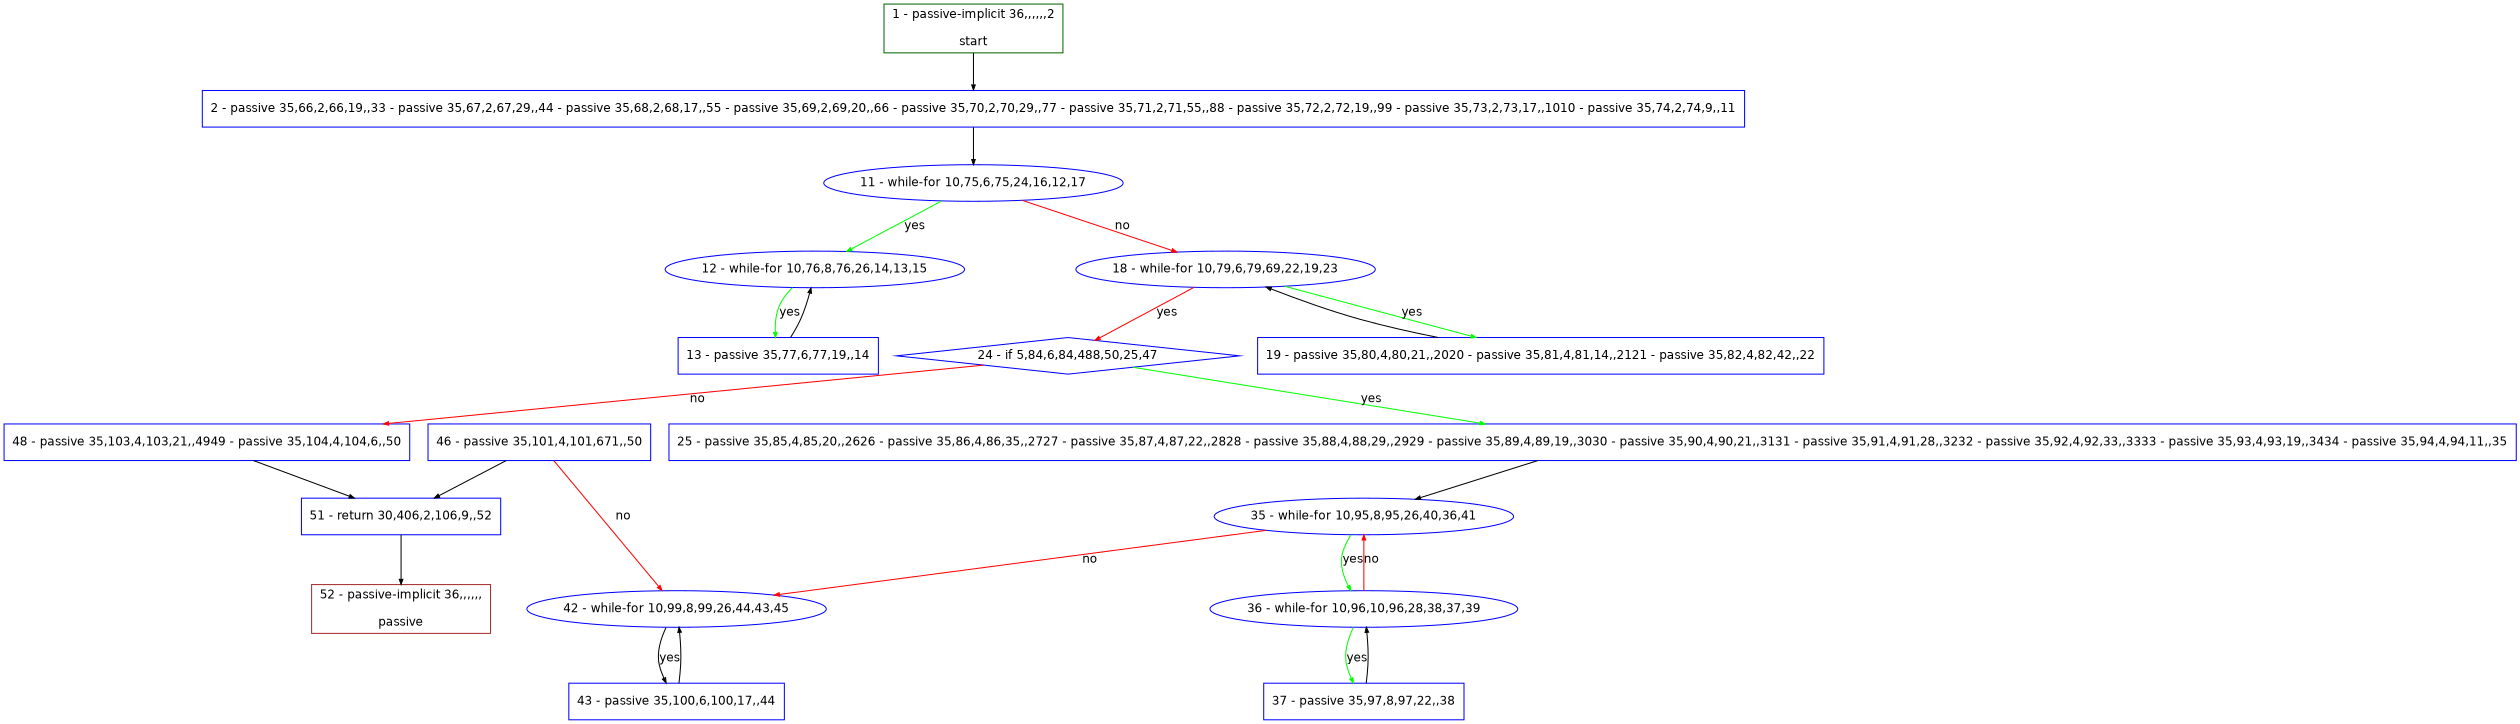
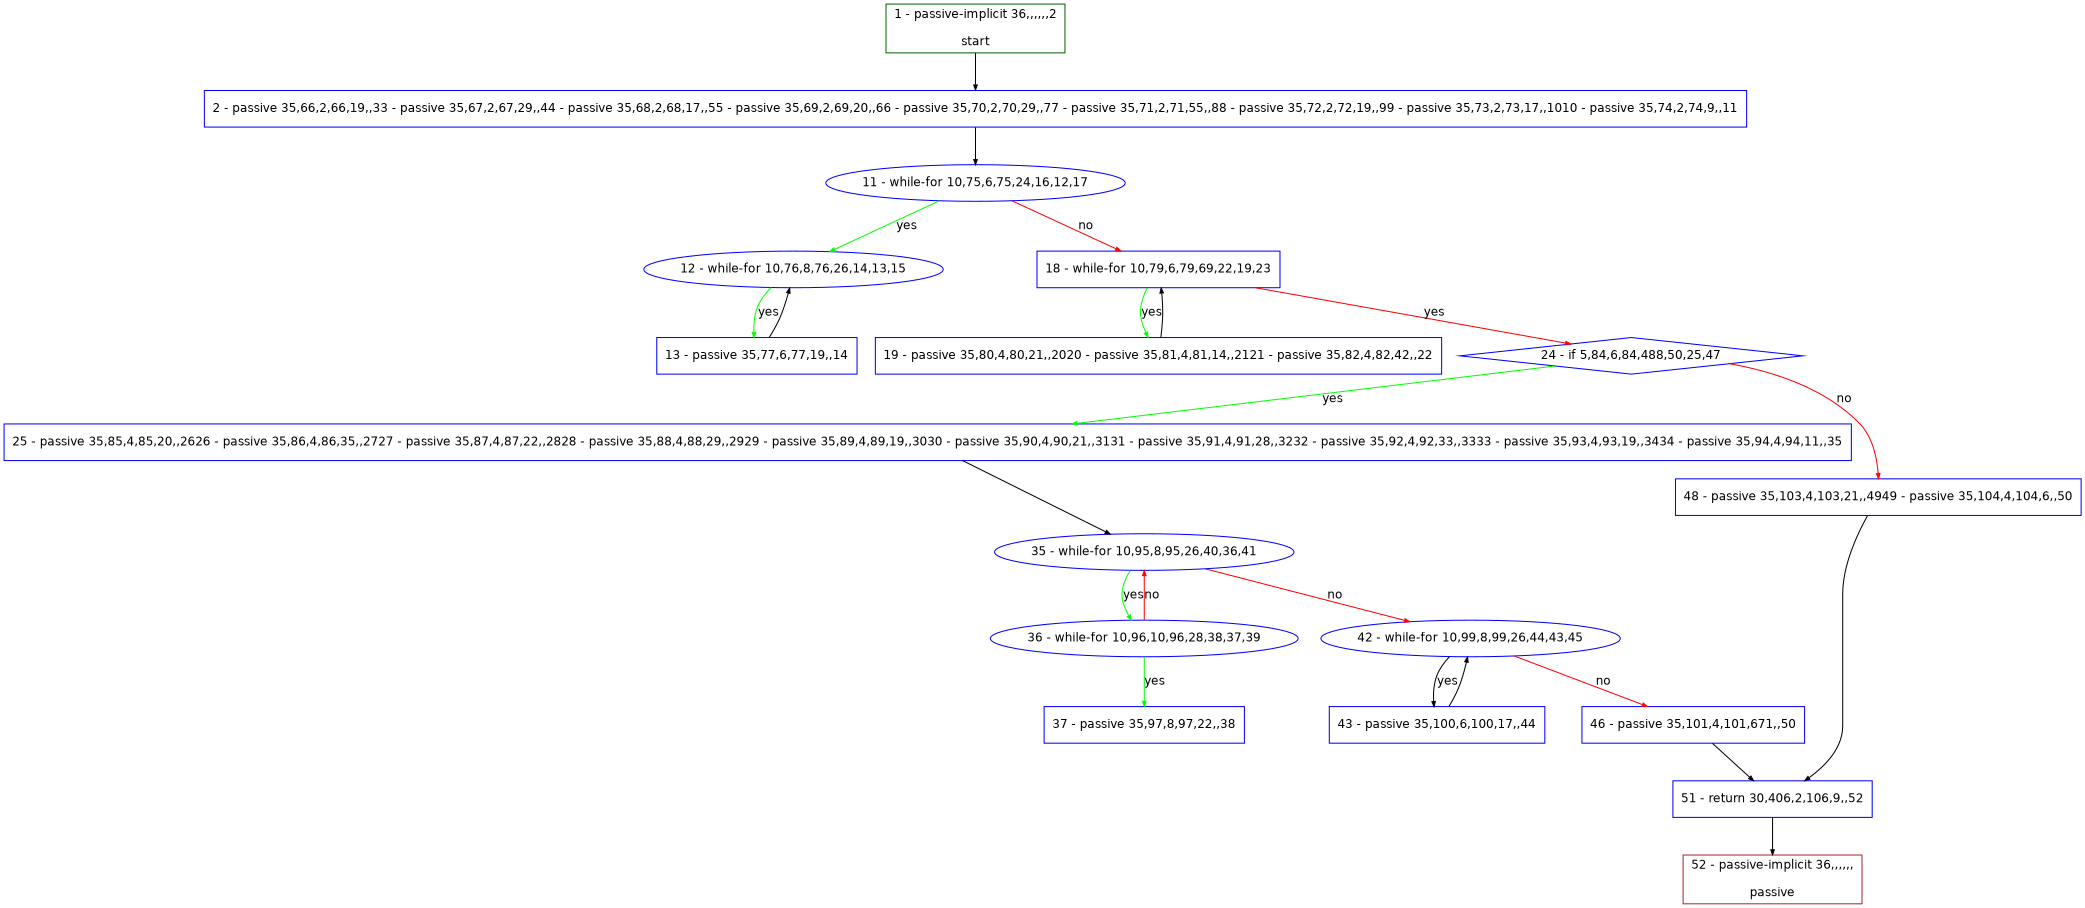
(1226, 269) -> (1158, 269)
(606, 523) -> (1578, 680)
(1368, 658) -> none
